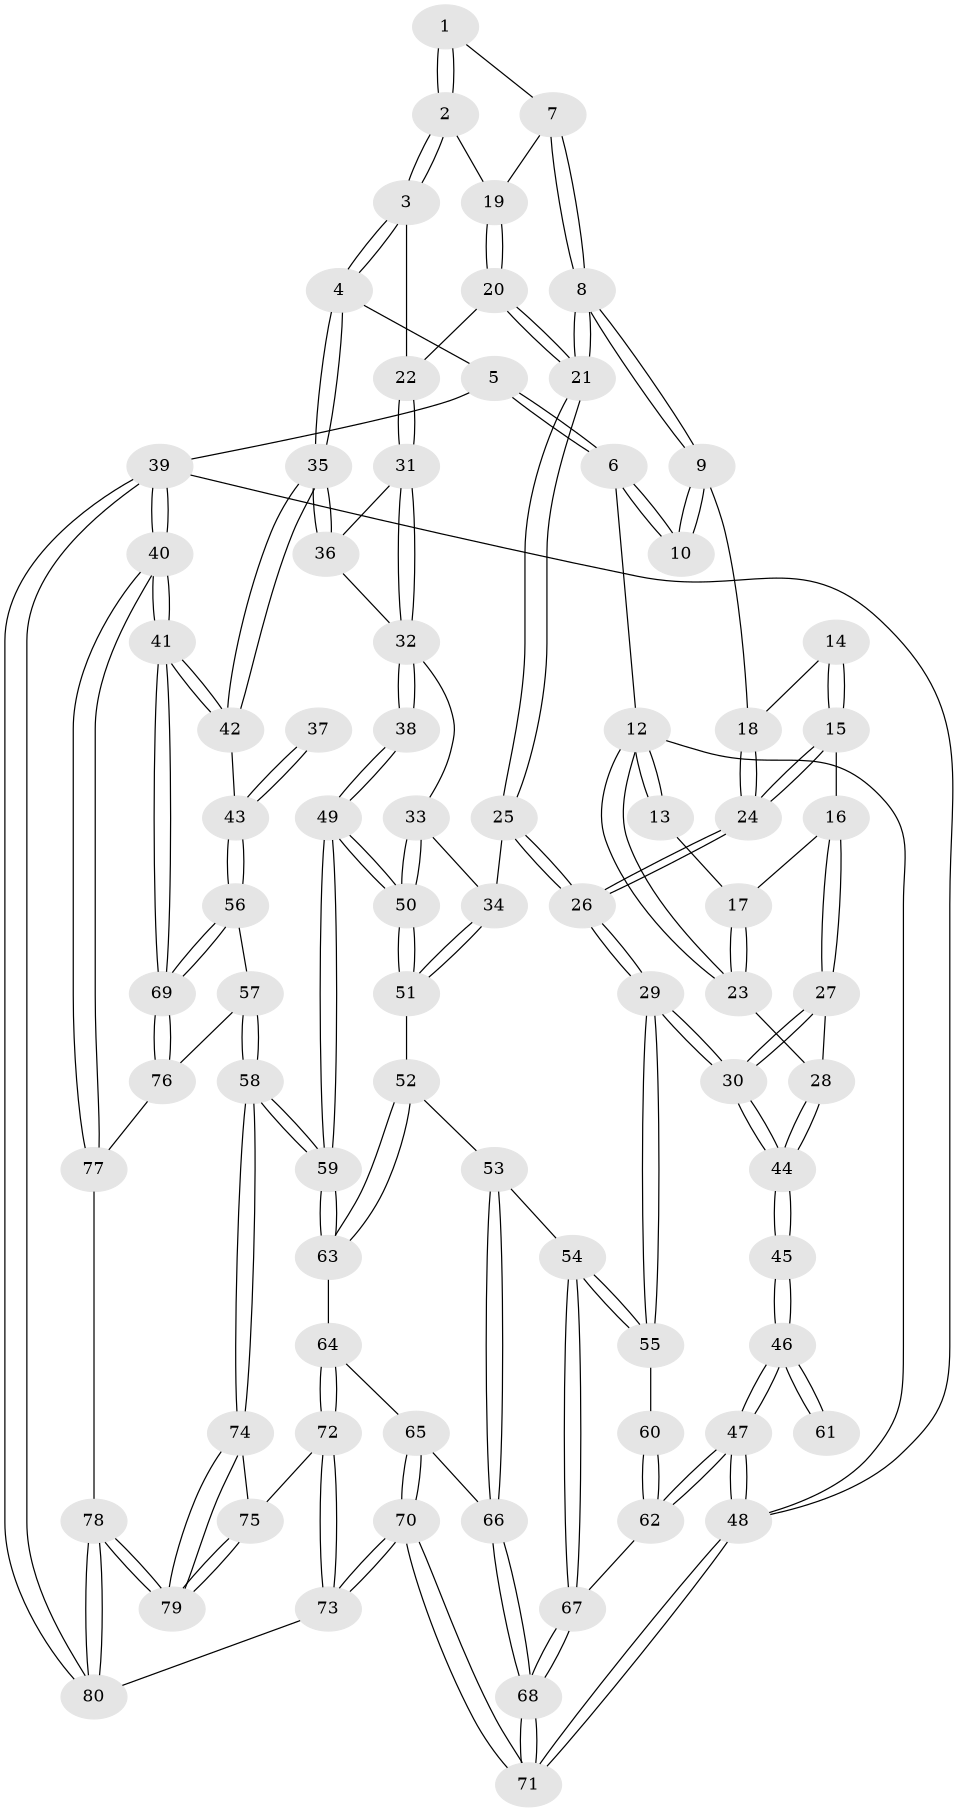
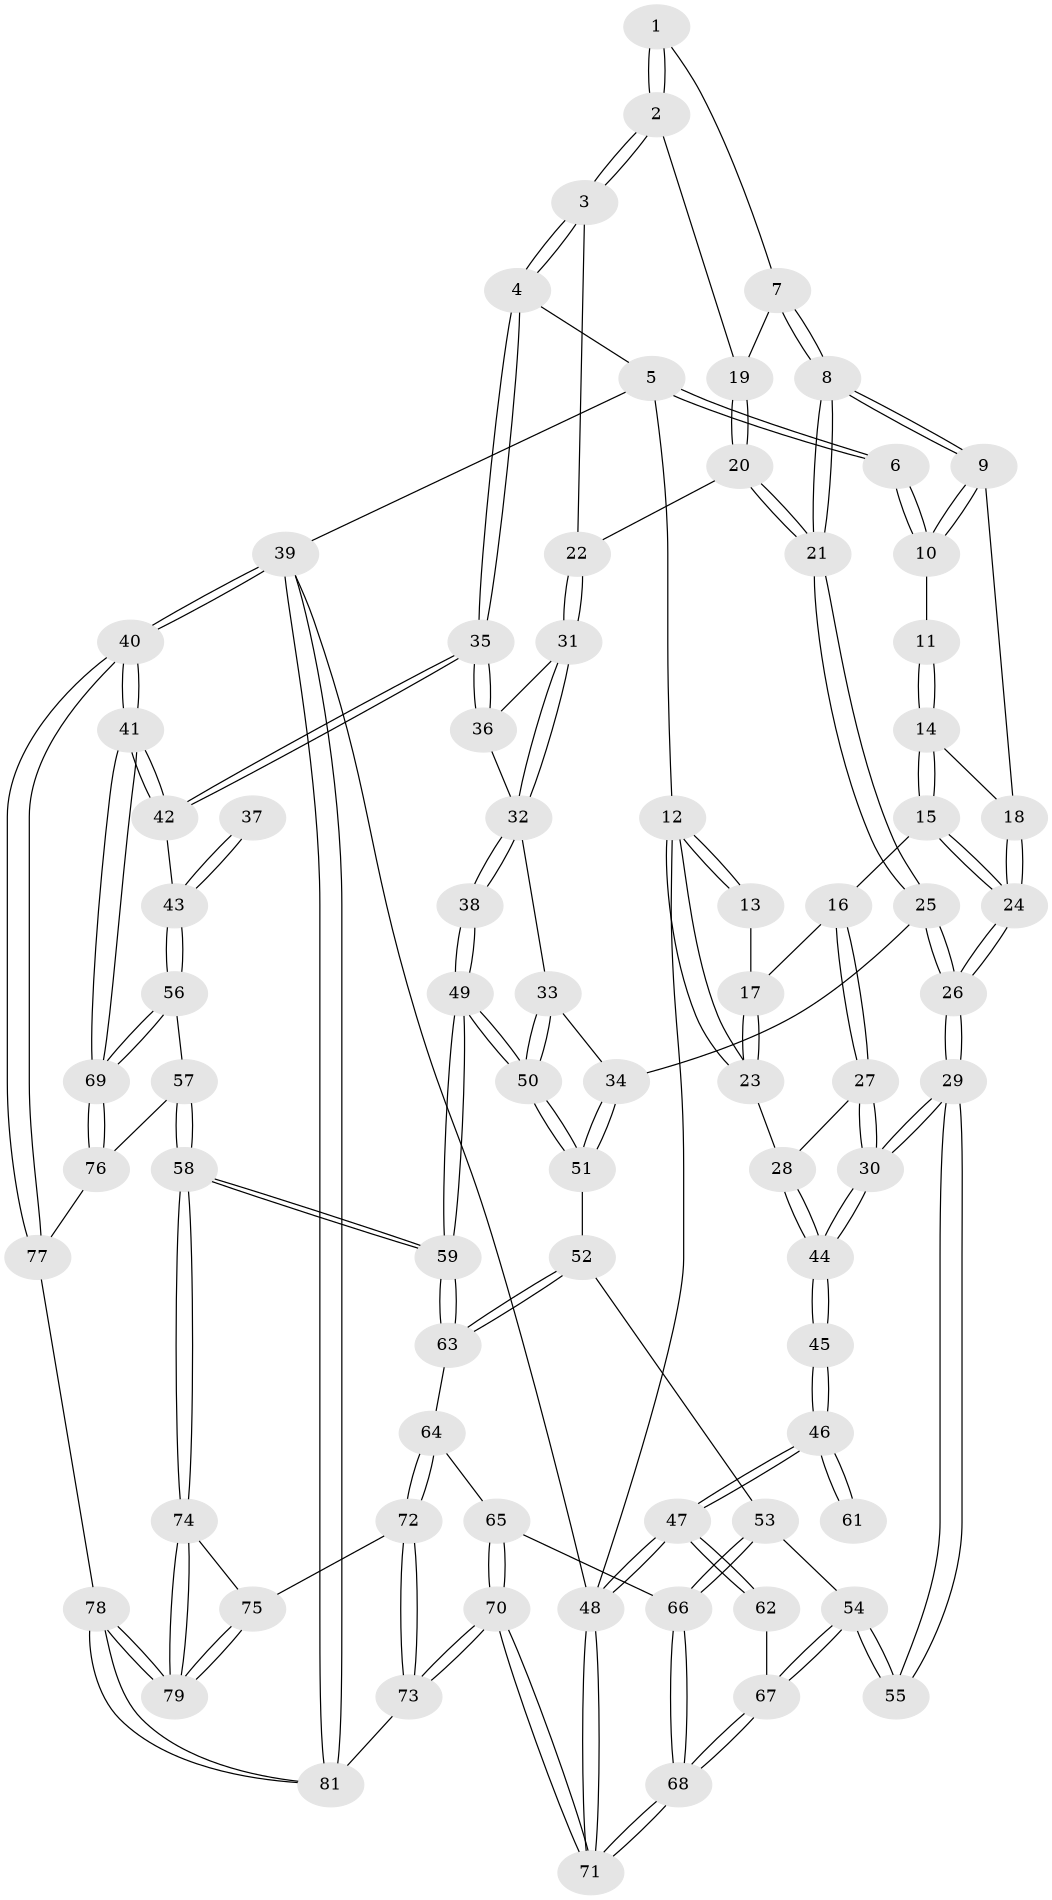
(626, 598) -> (668, 598)
none -> (927, 642)
(651, 1433) -> none
(94, 1697) -> (331, 1785)
